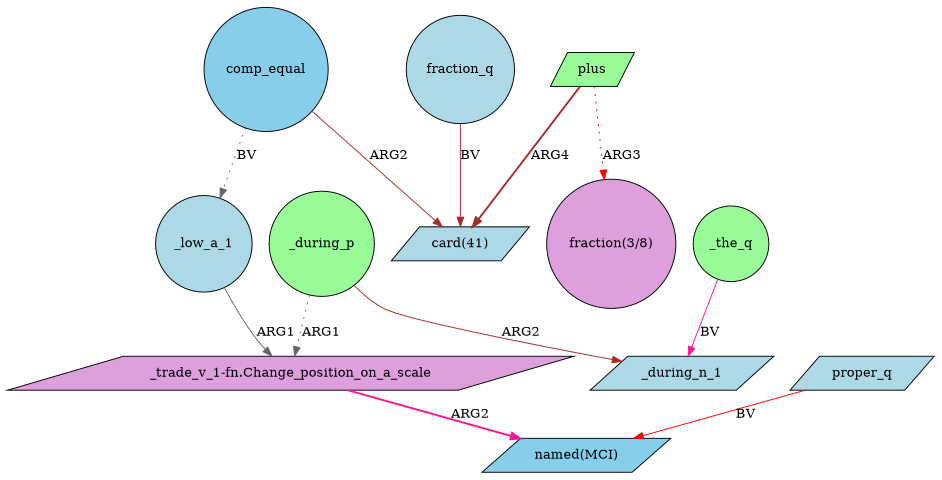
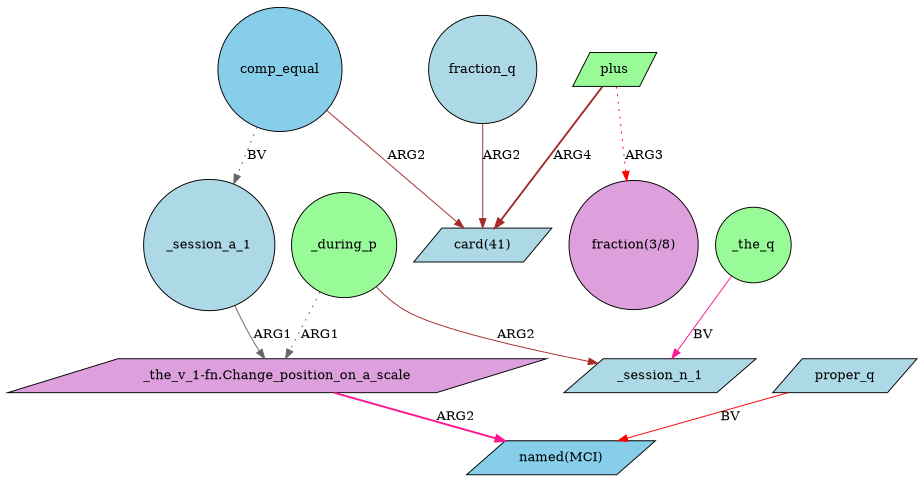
(470, 155) -> (502, 155)
(204, 244) -> (209, 245)
(291, 373) -> (277, 376)
(682, 373) -> (660, 376)
